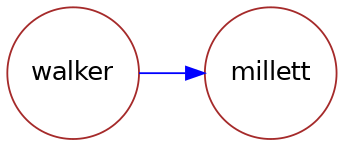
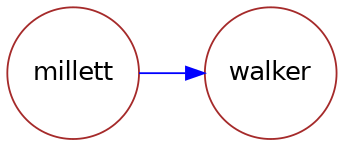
(162, 73) -> (162, 73)
